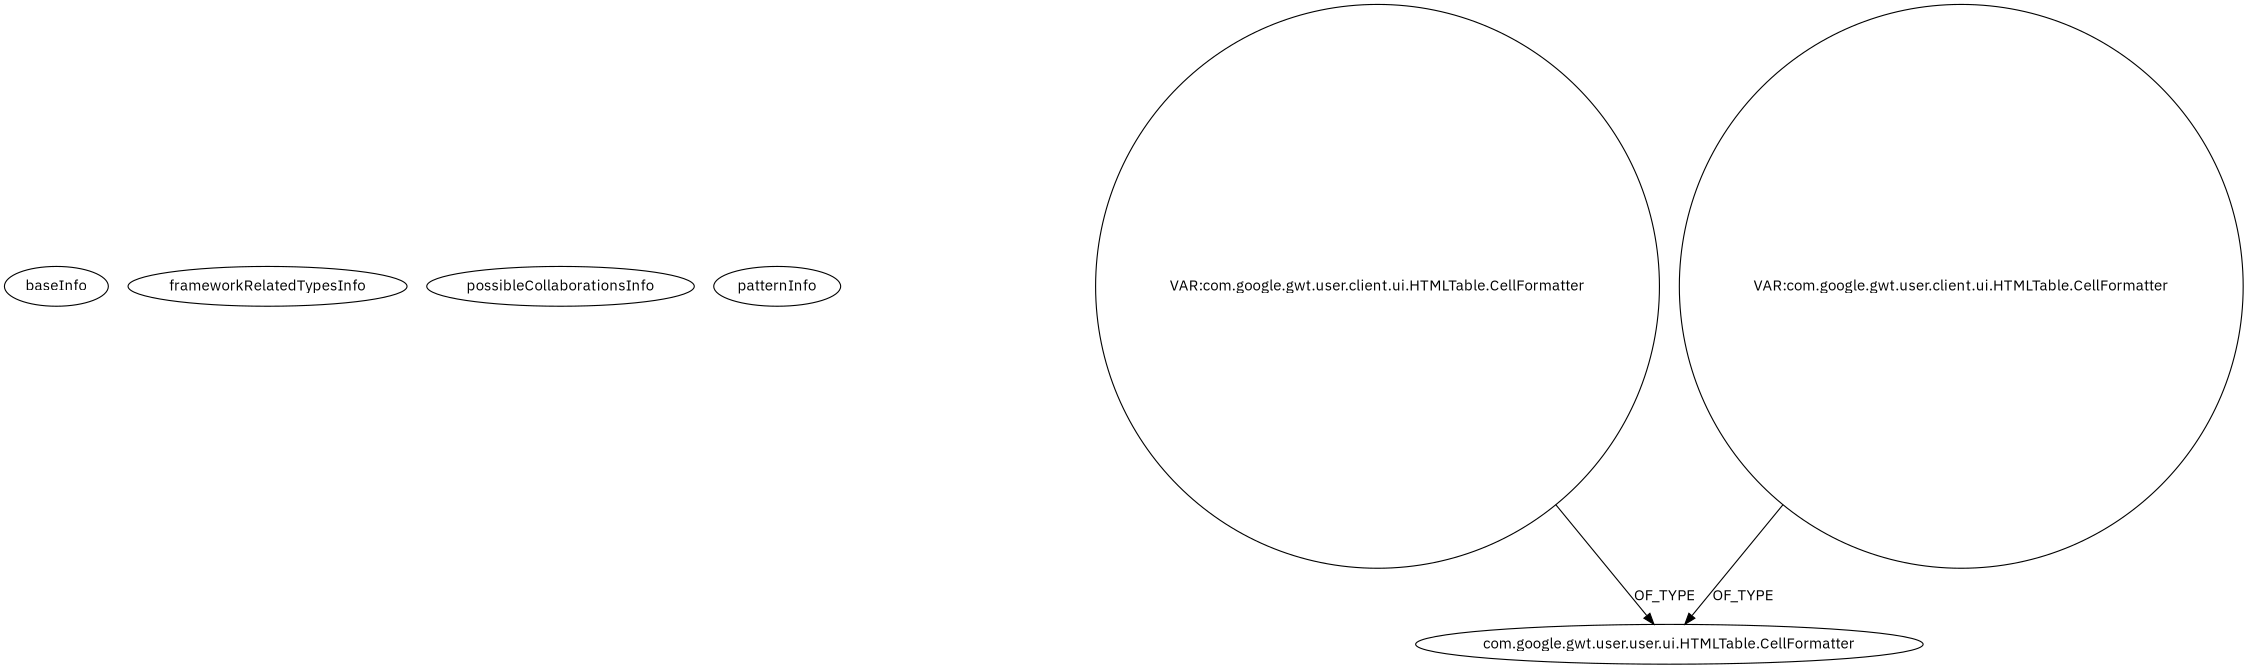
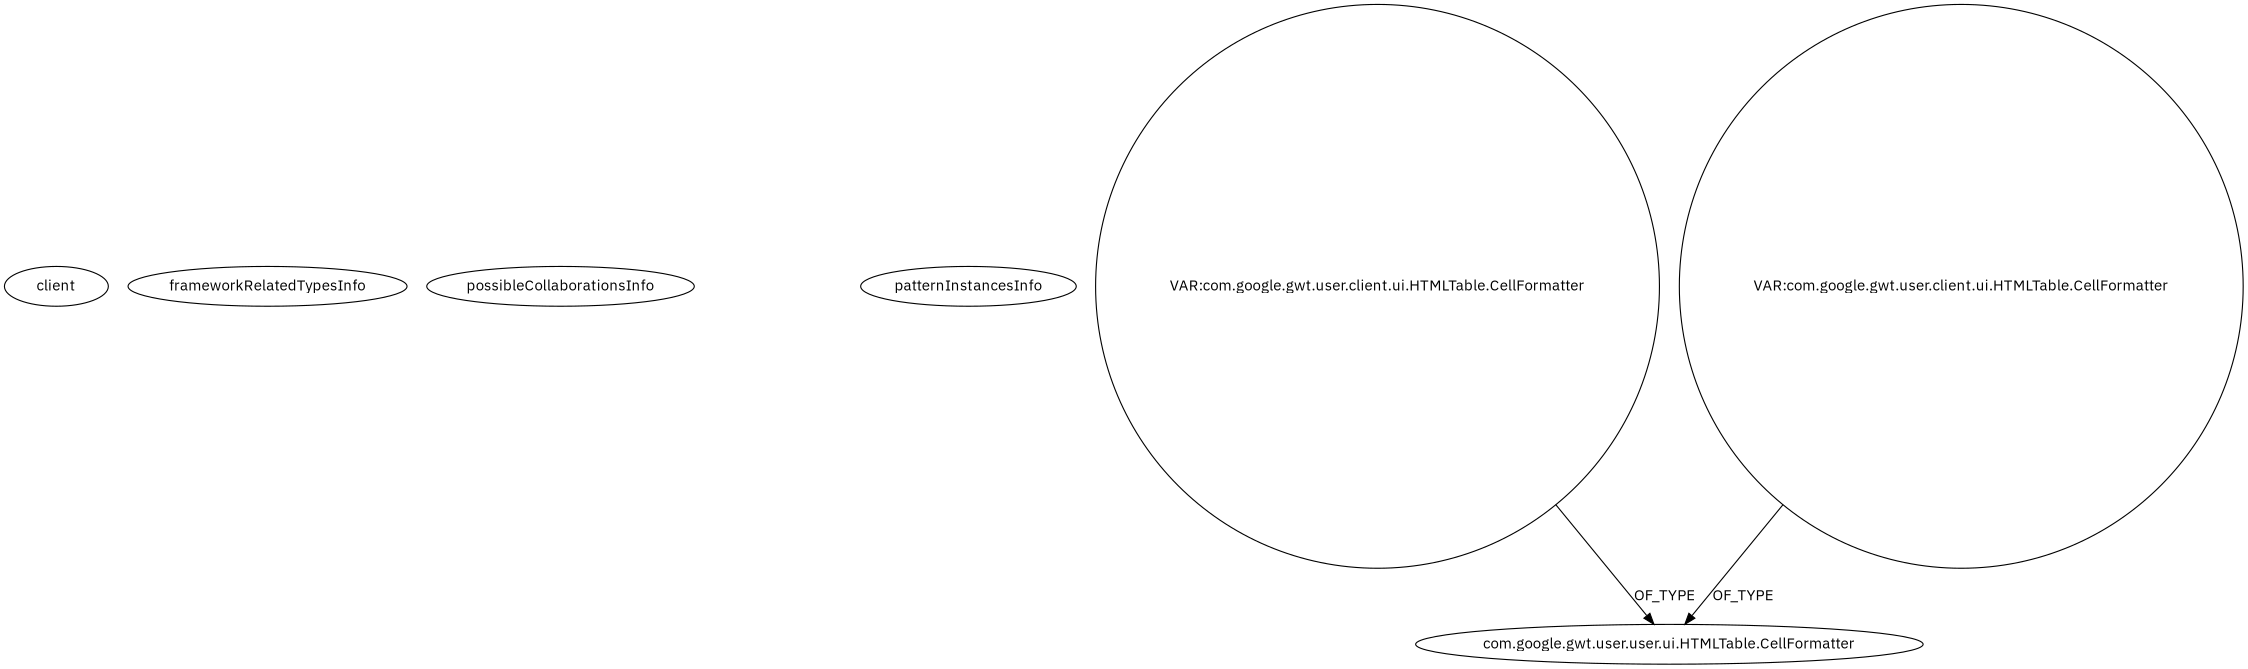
(56, 286) -> (56, 286)
(777, 286) -> none
none -> (968, 286)
